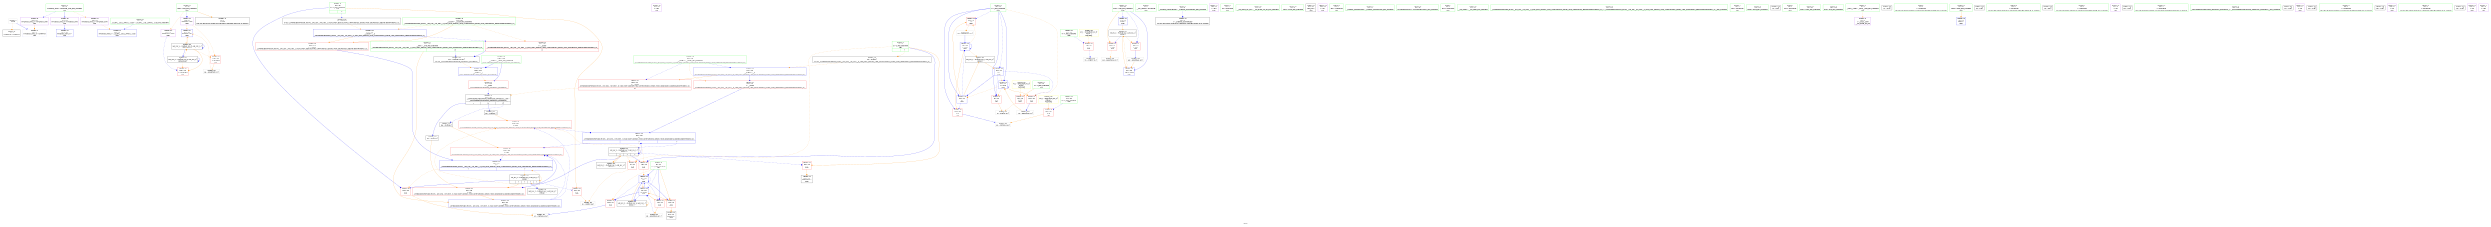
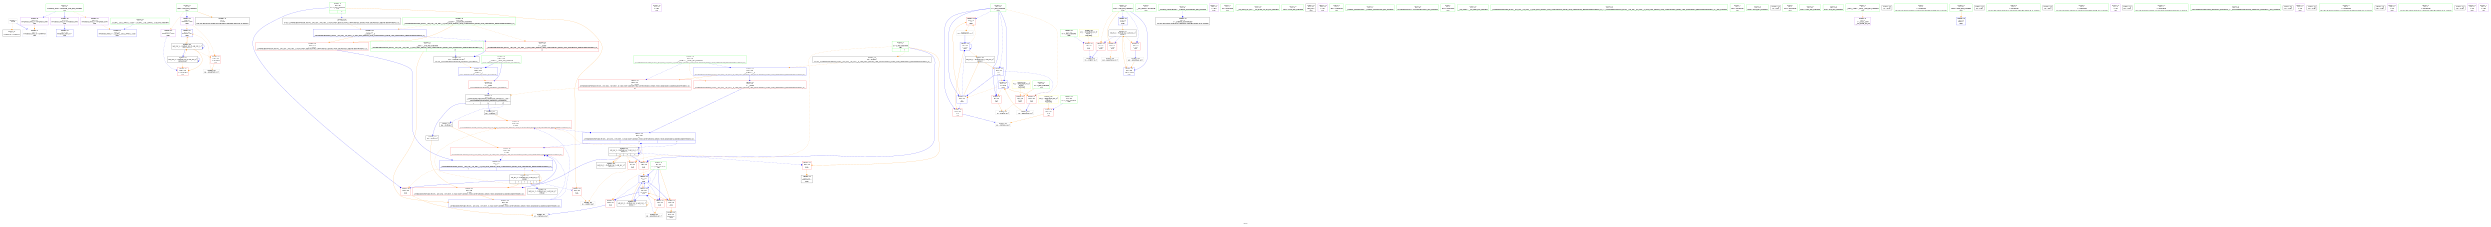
none -> (1101, 46)
